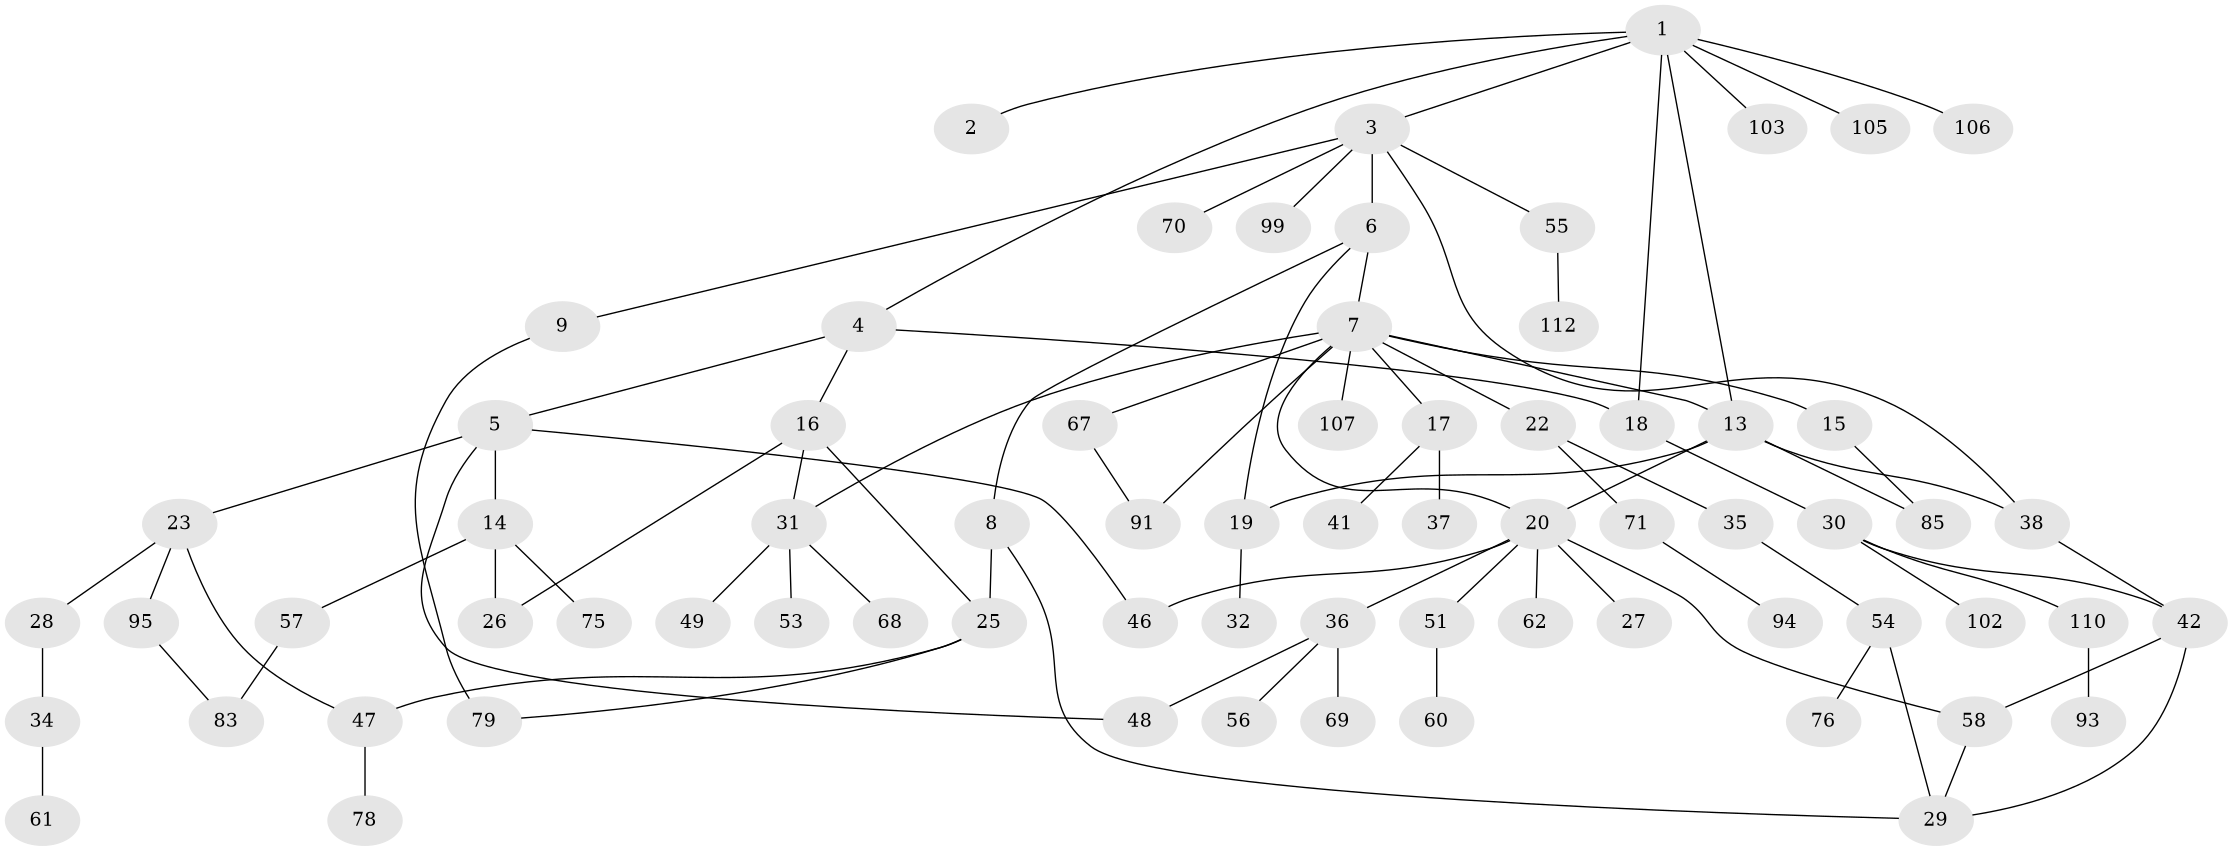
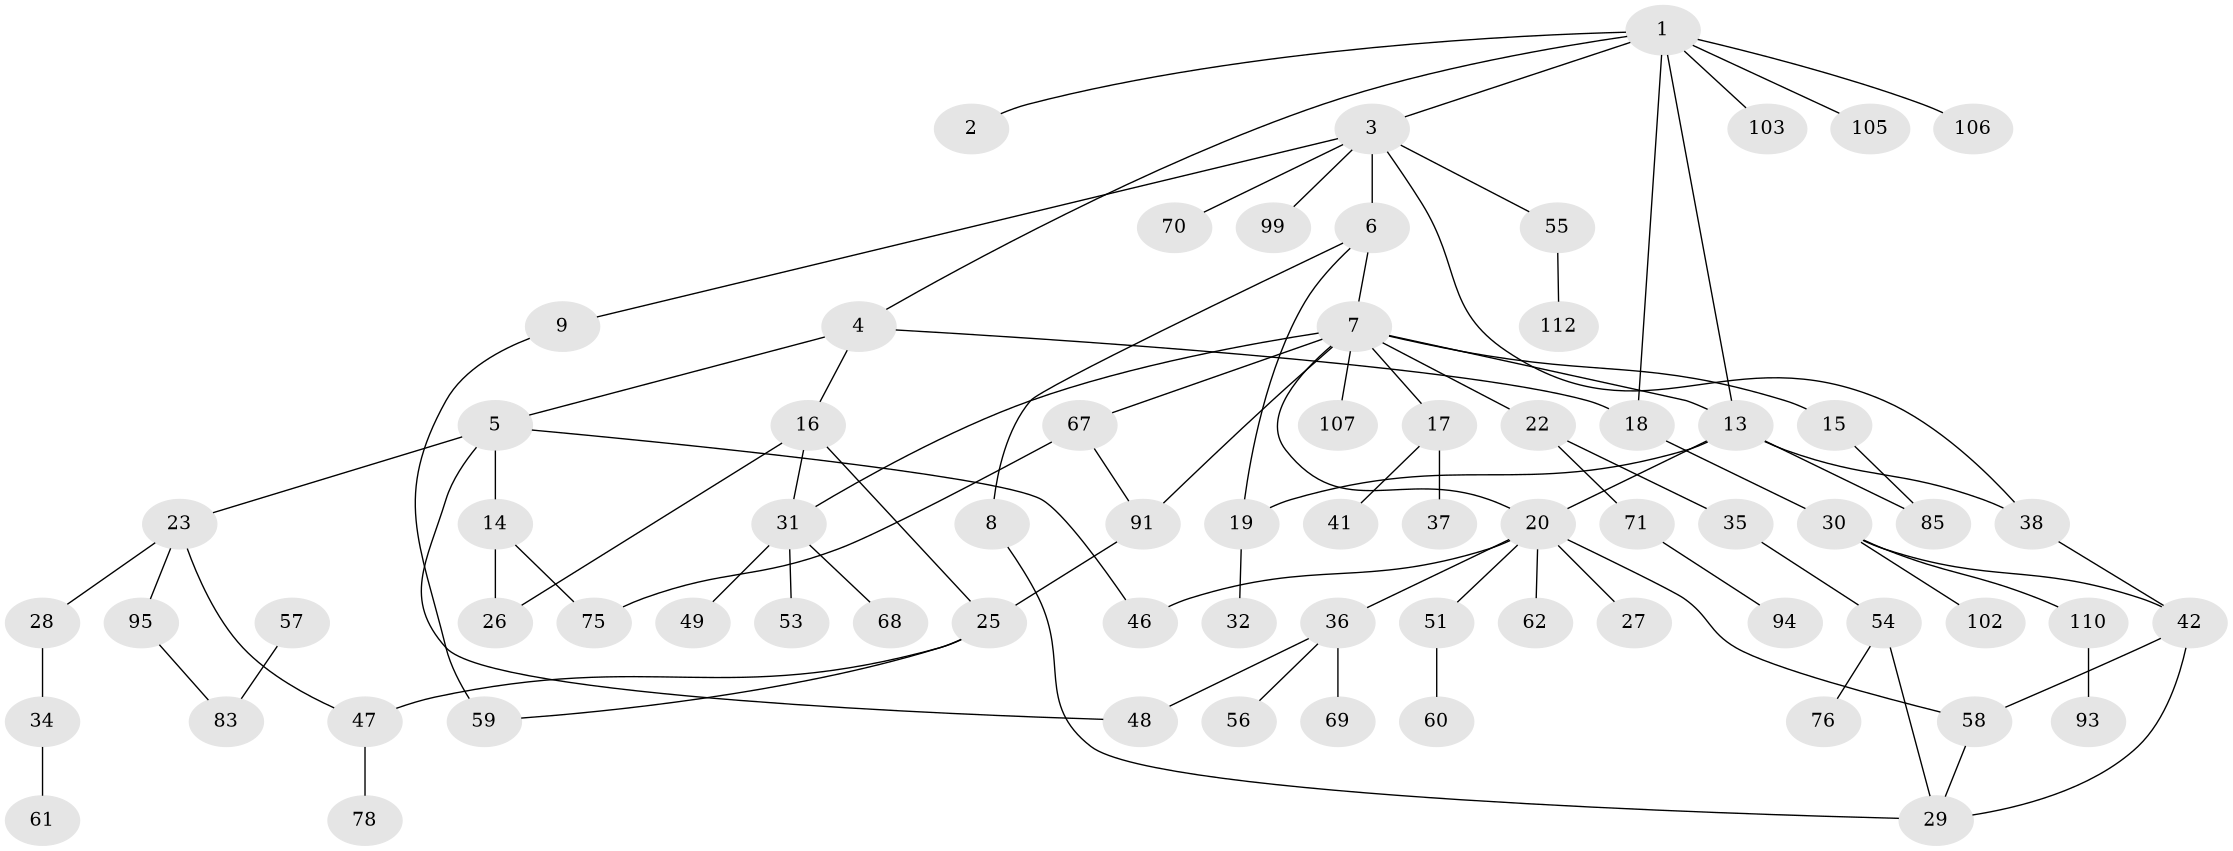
none -> (845, 546)
(394, 574) -> none
(991, 574) -> (1066, 574)
(484, 722) -> (484, 722)
